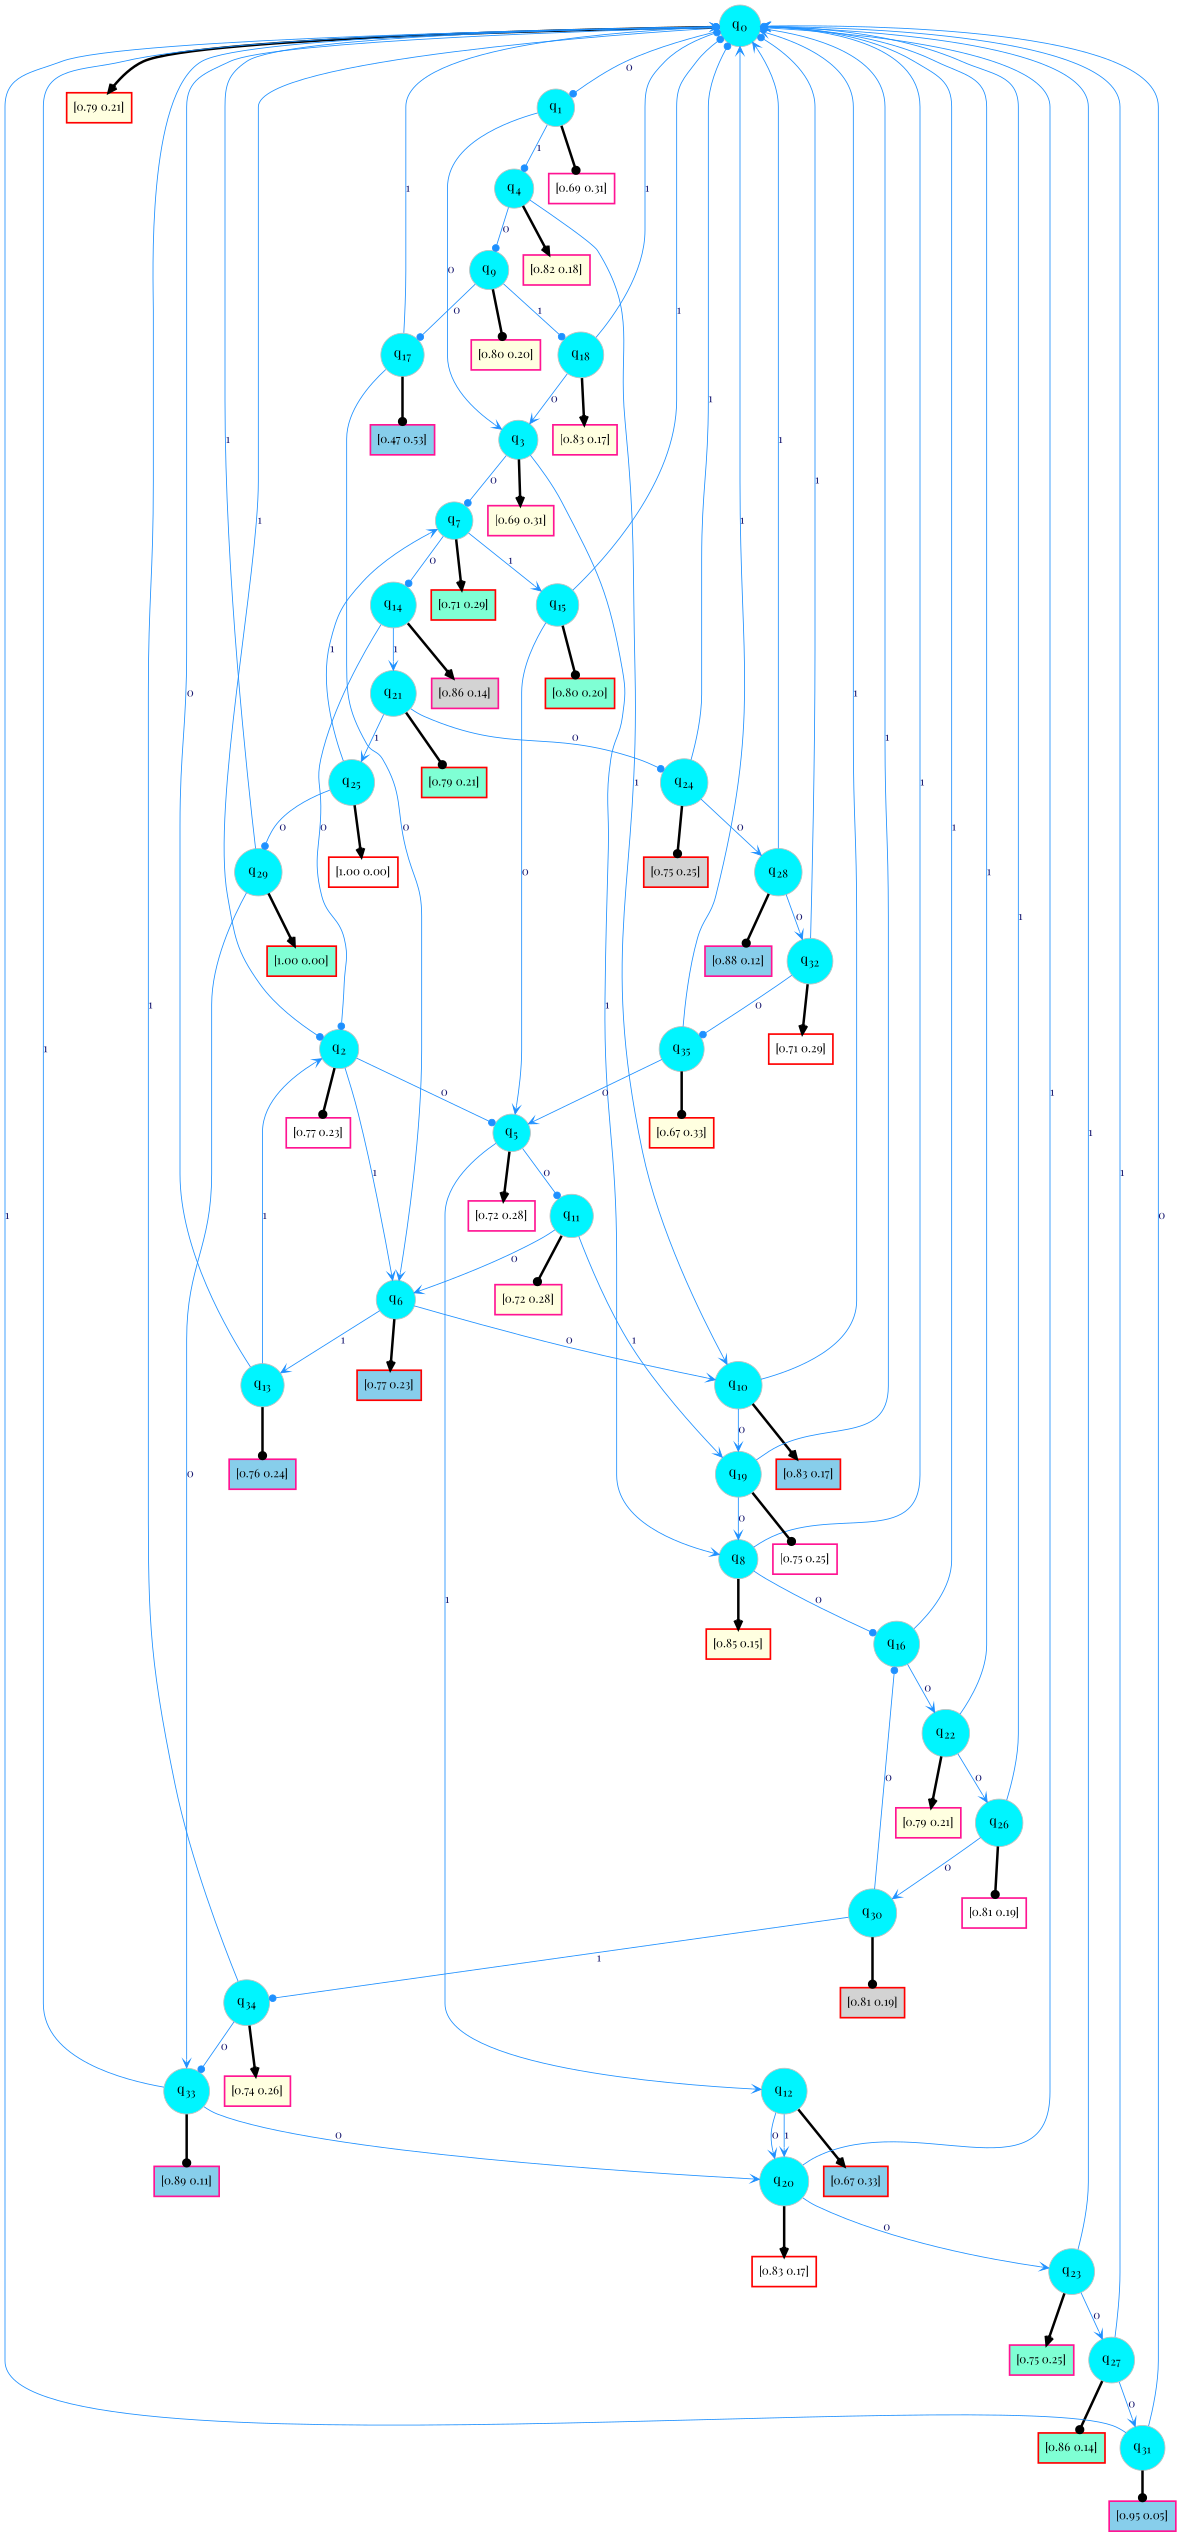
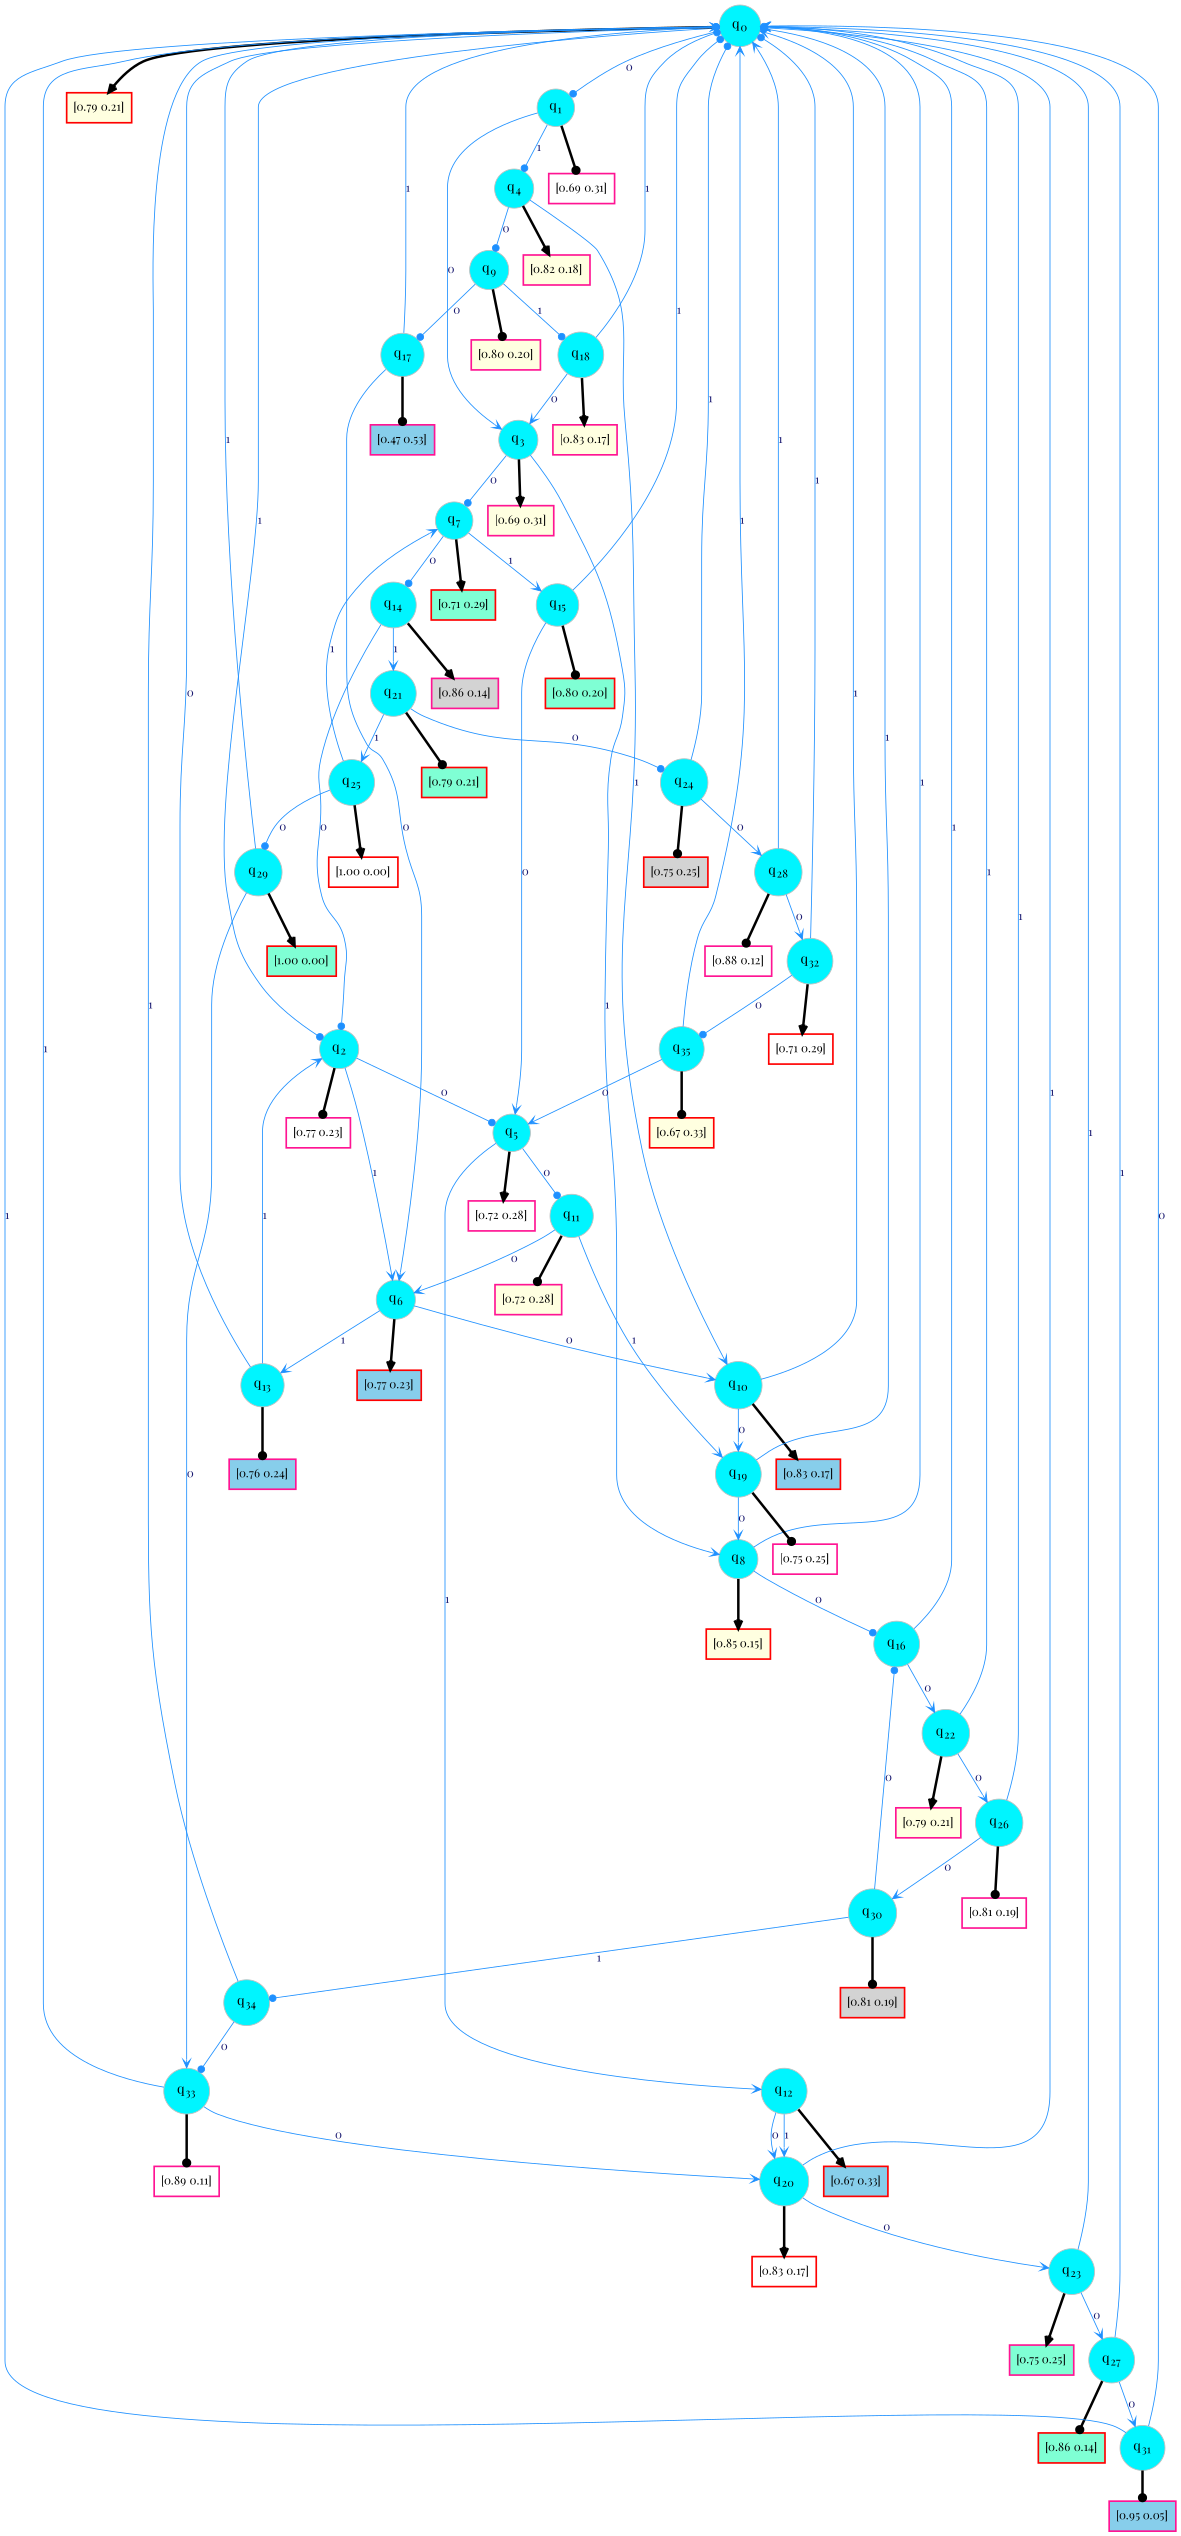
(738, 961) -> (738, 961)
(258, 2091) -> none
(187, 2181) -> (187, 2181)
